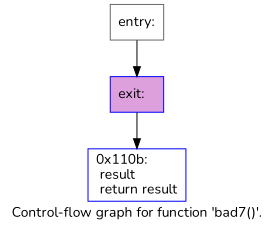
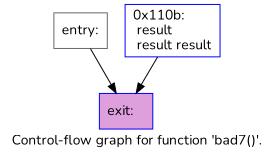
(137, 126) -> (149, 71)
(137, 189) -> (173, 45)
